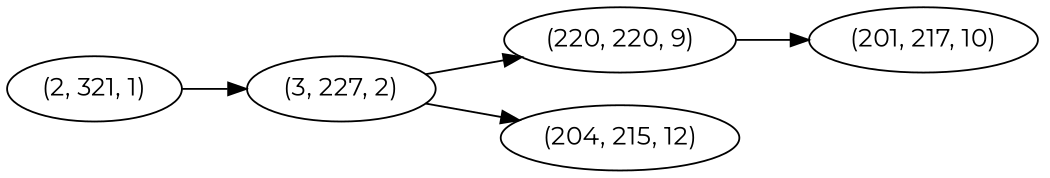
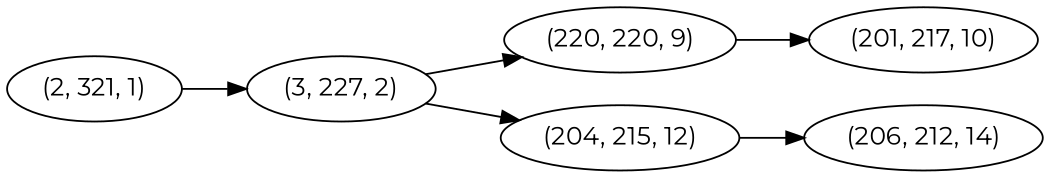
none -> (923, 138)
